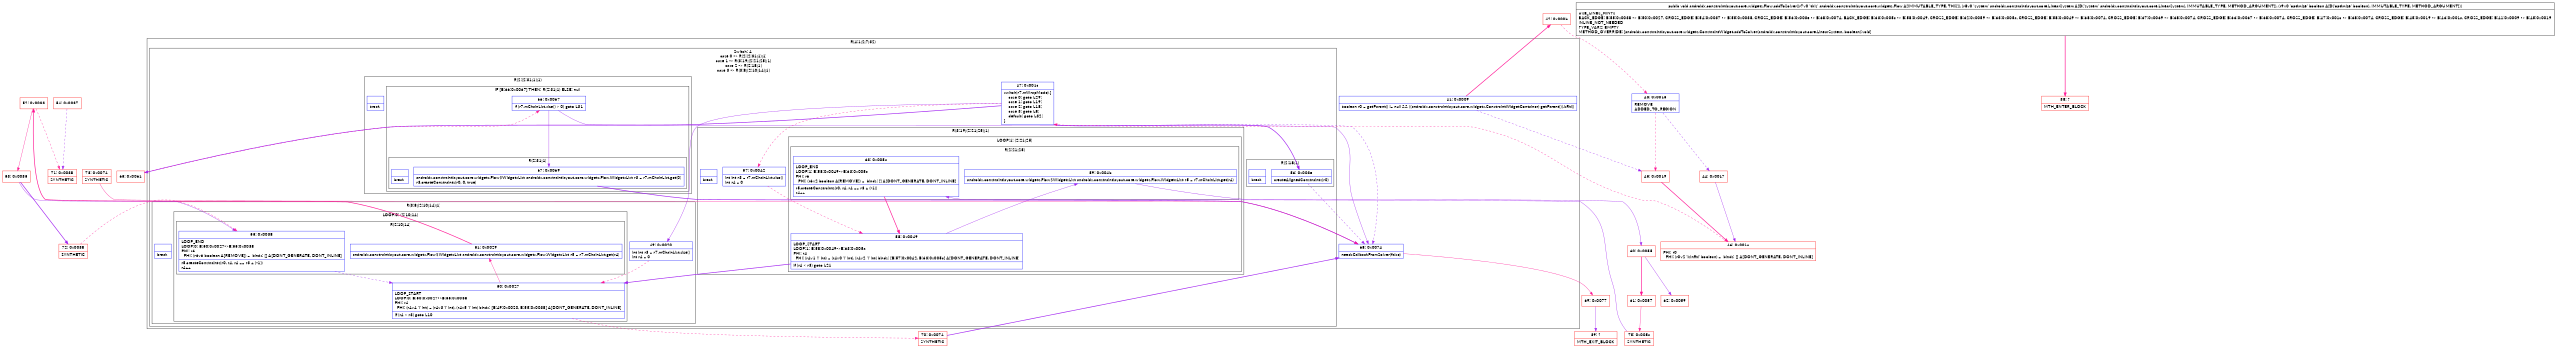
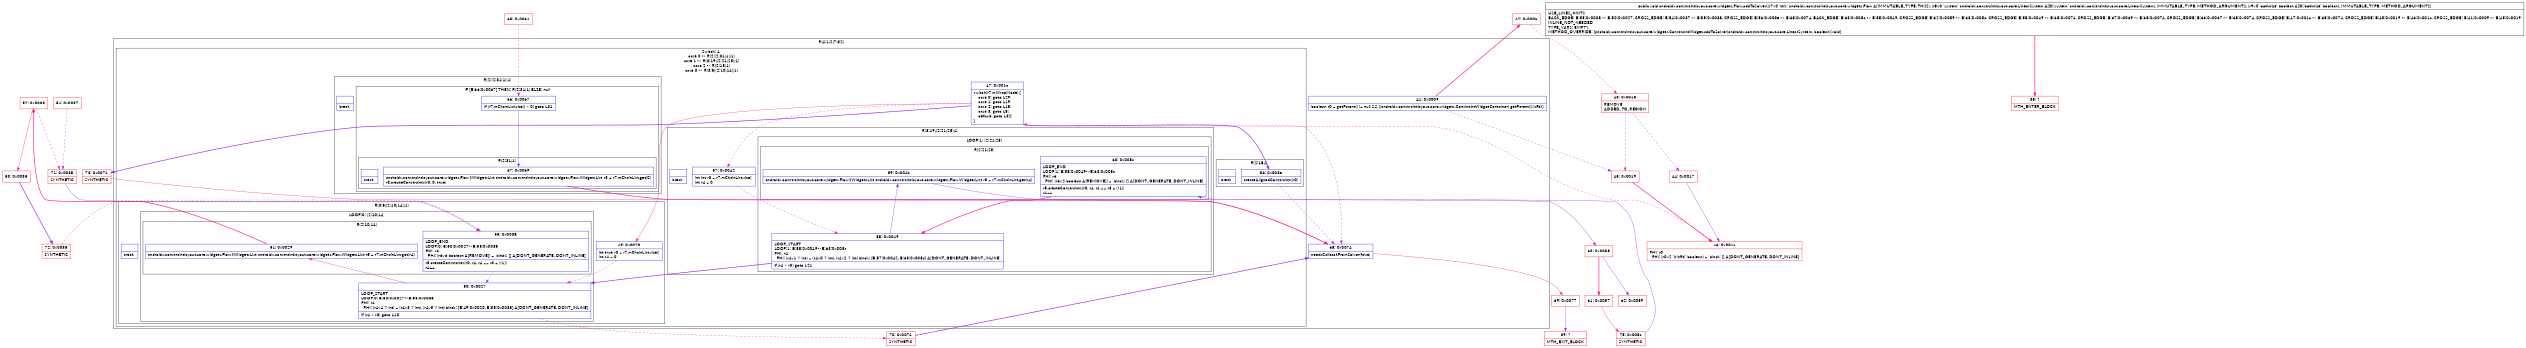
(1655, 103) -> (1625, 103)
(789, 110) -> (759, 110)
(573, 125) -> (541, 125)
(1006, 125) -> none
(979, 200) -> (949, 200)
(125, 201) -> (271, 201)
(661, 252) -> (629, 252)
